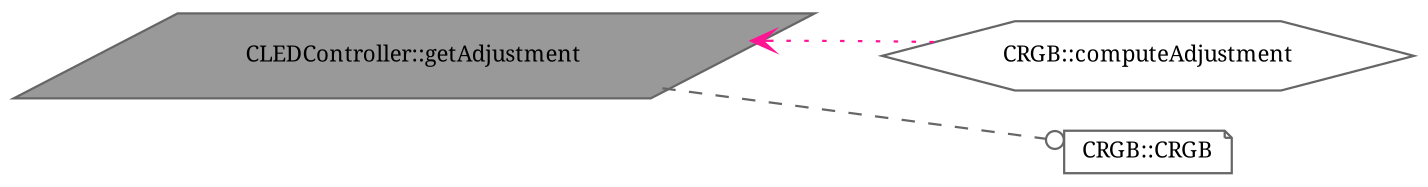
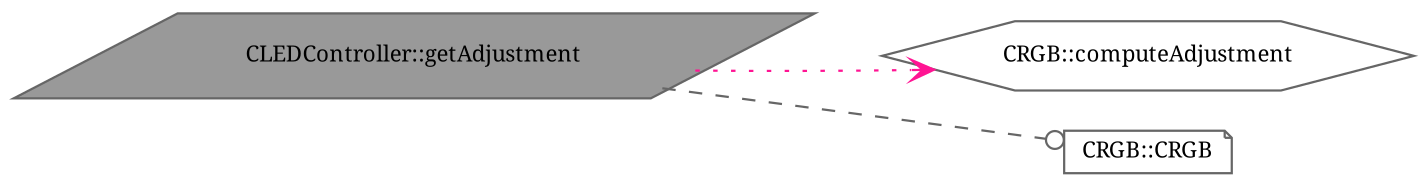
(854, 41) -> (803, 71)
